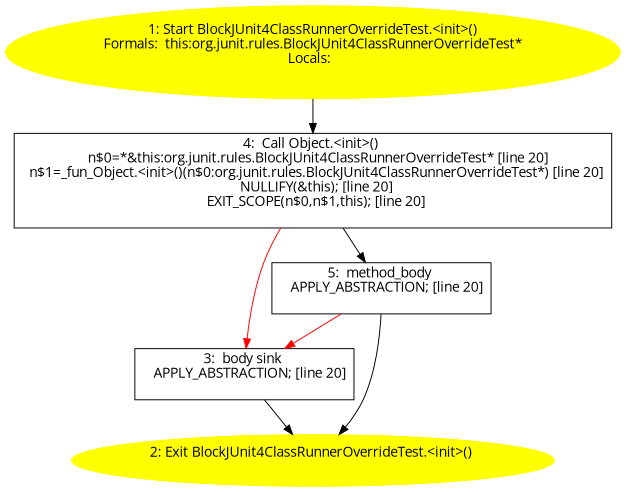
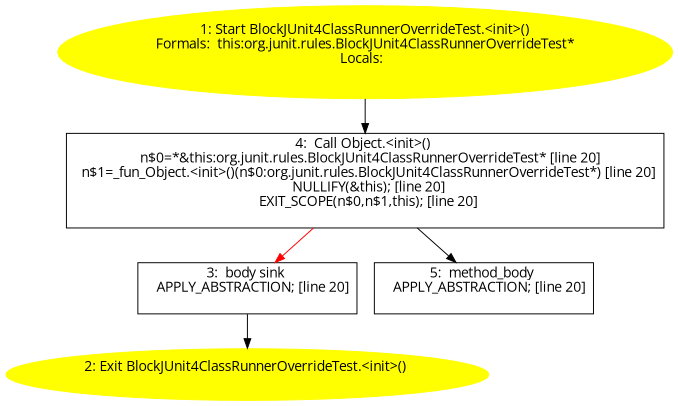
(317, 329) -> none
(372, 374) -> none
